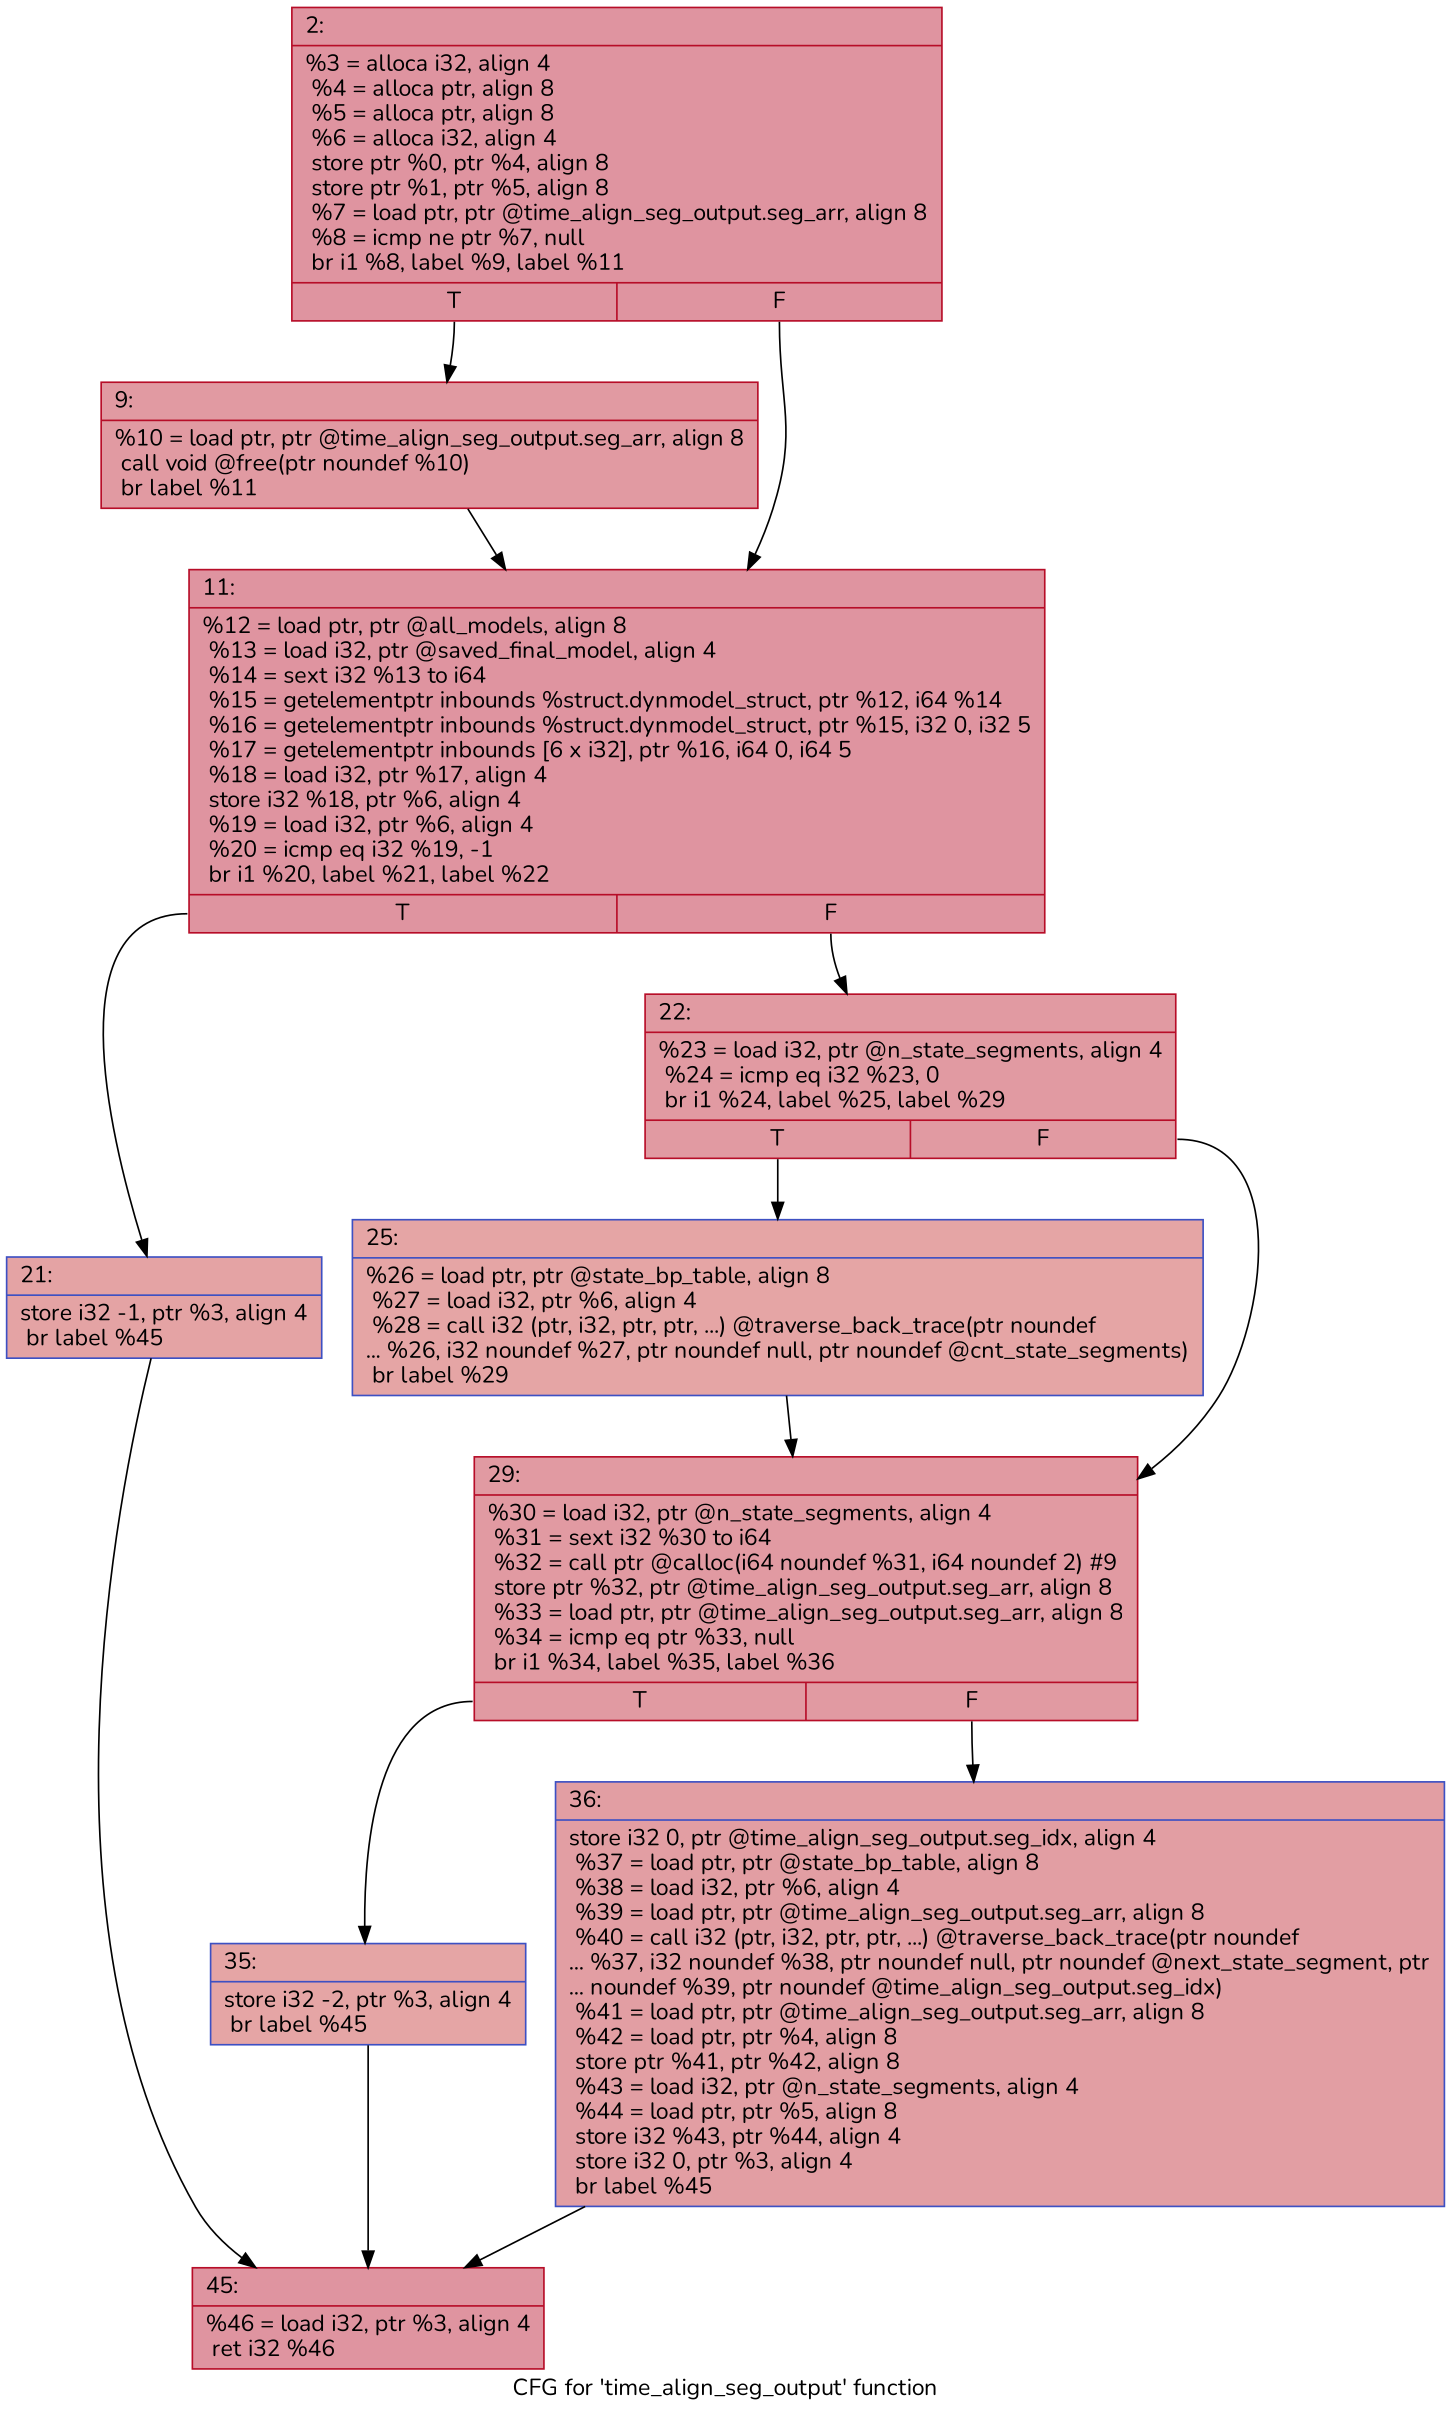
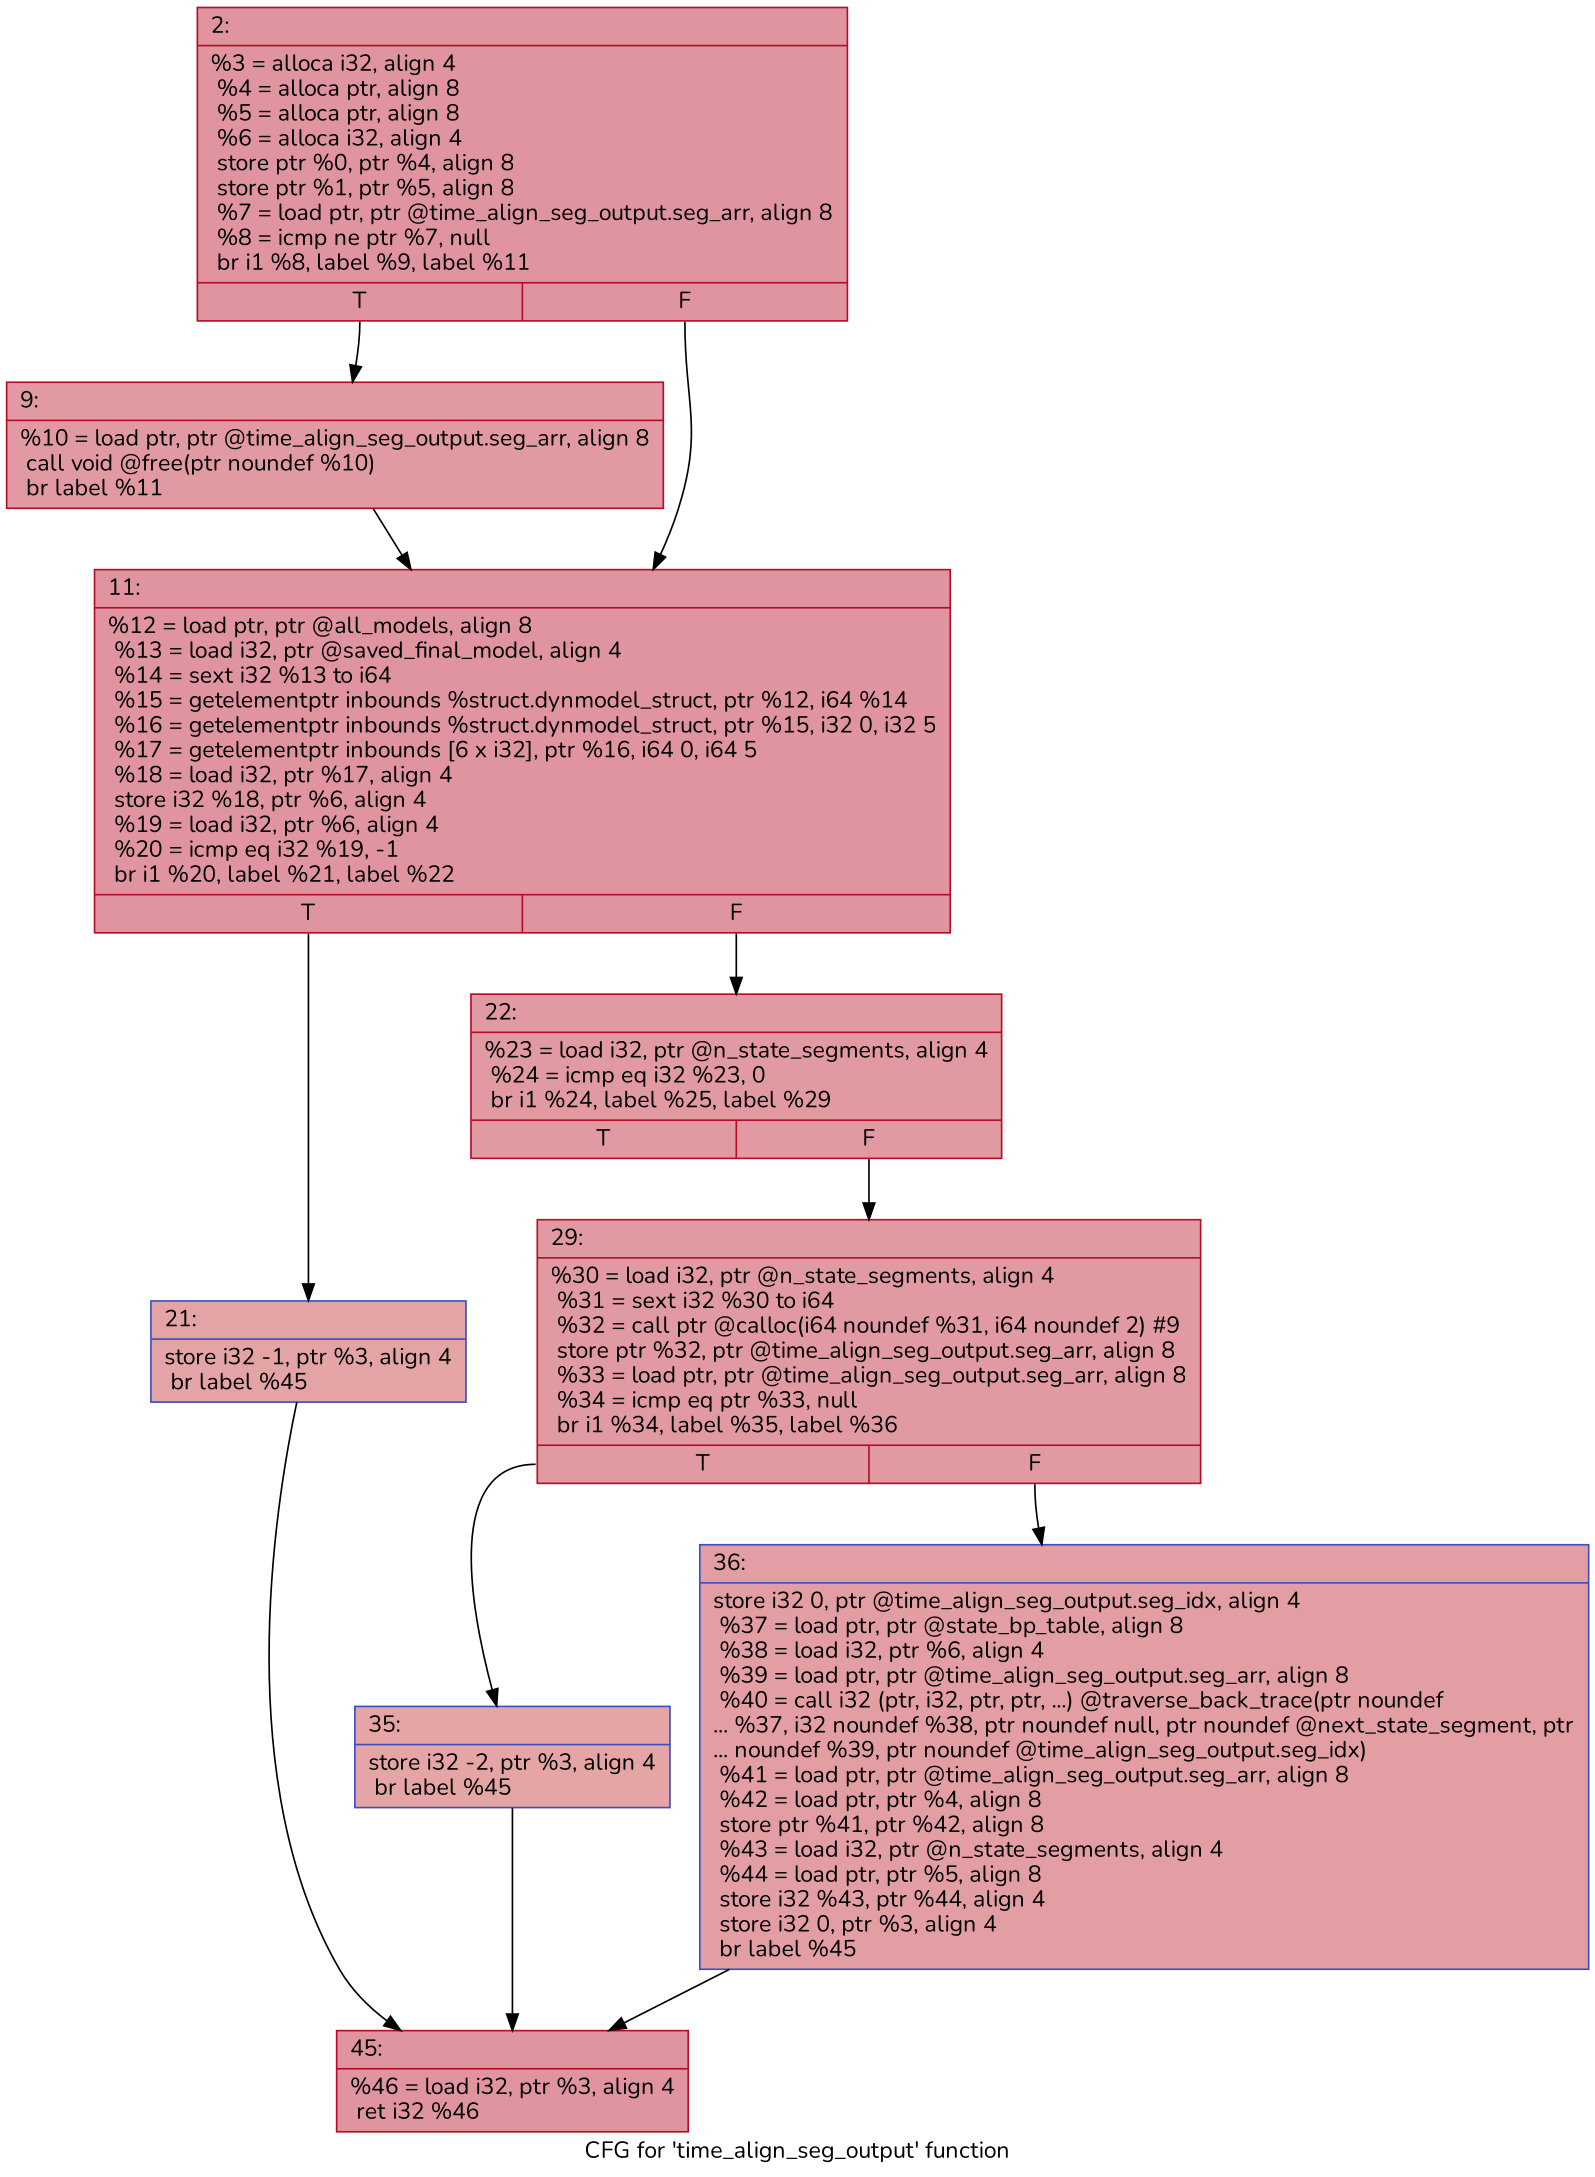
(778, 1308) -> none
